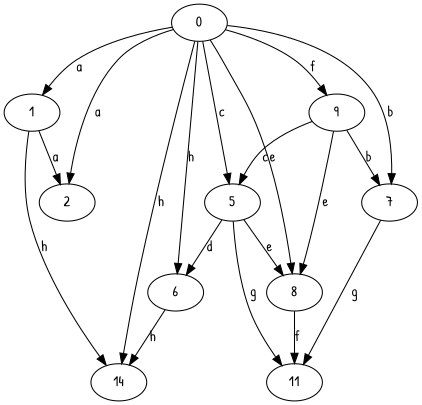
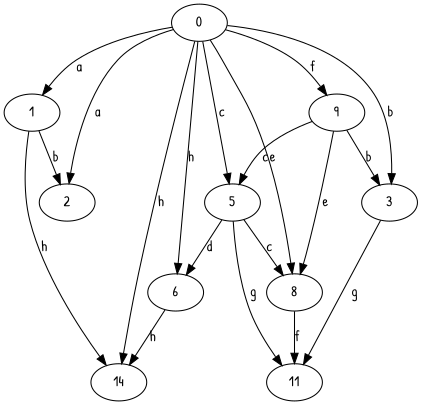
(56, 158) -> (56, 158)
(390, 203) -> (390, 203)
(270, 247) -> (270, 247)
